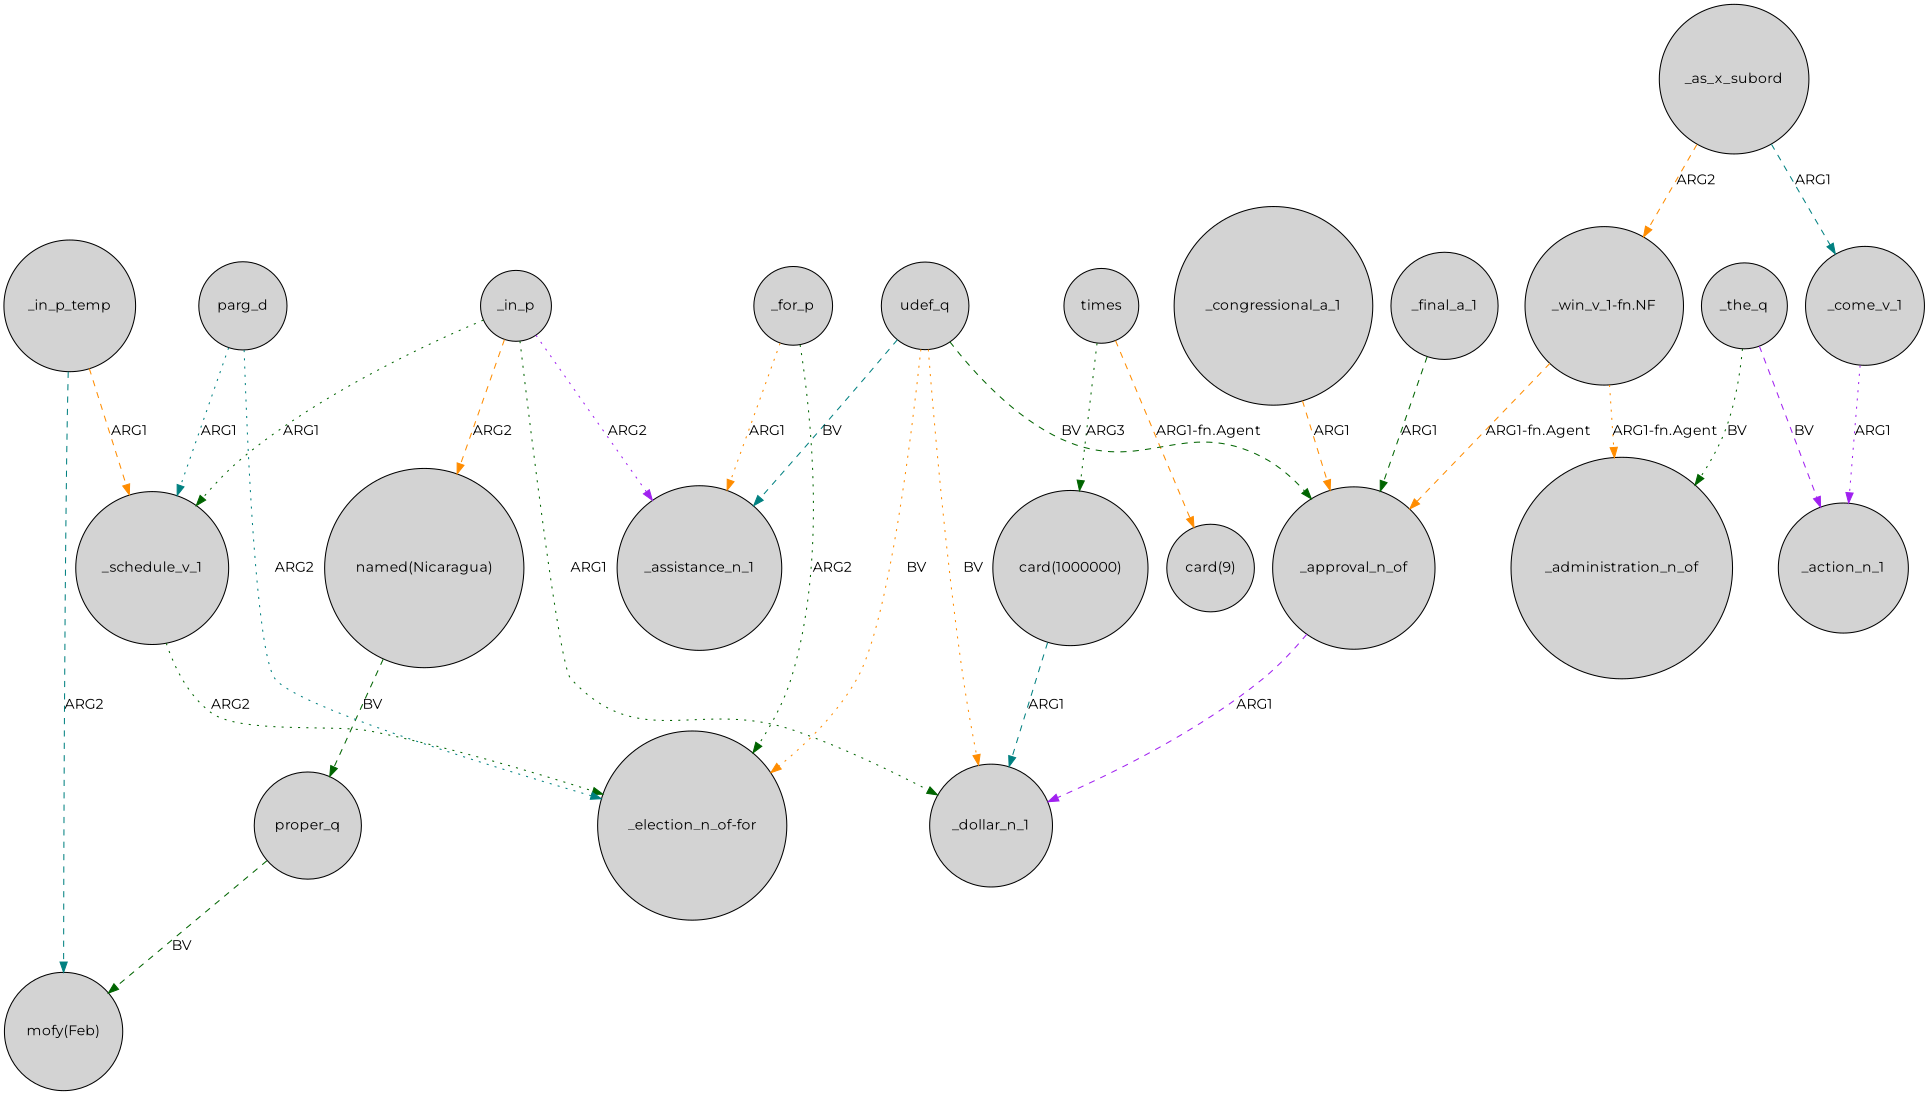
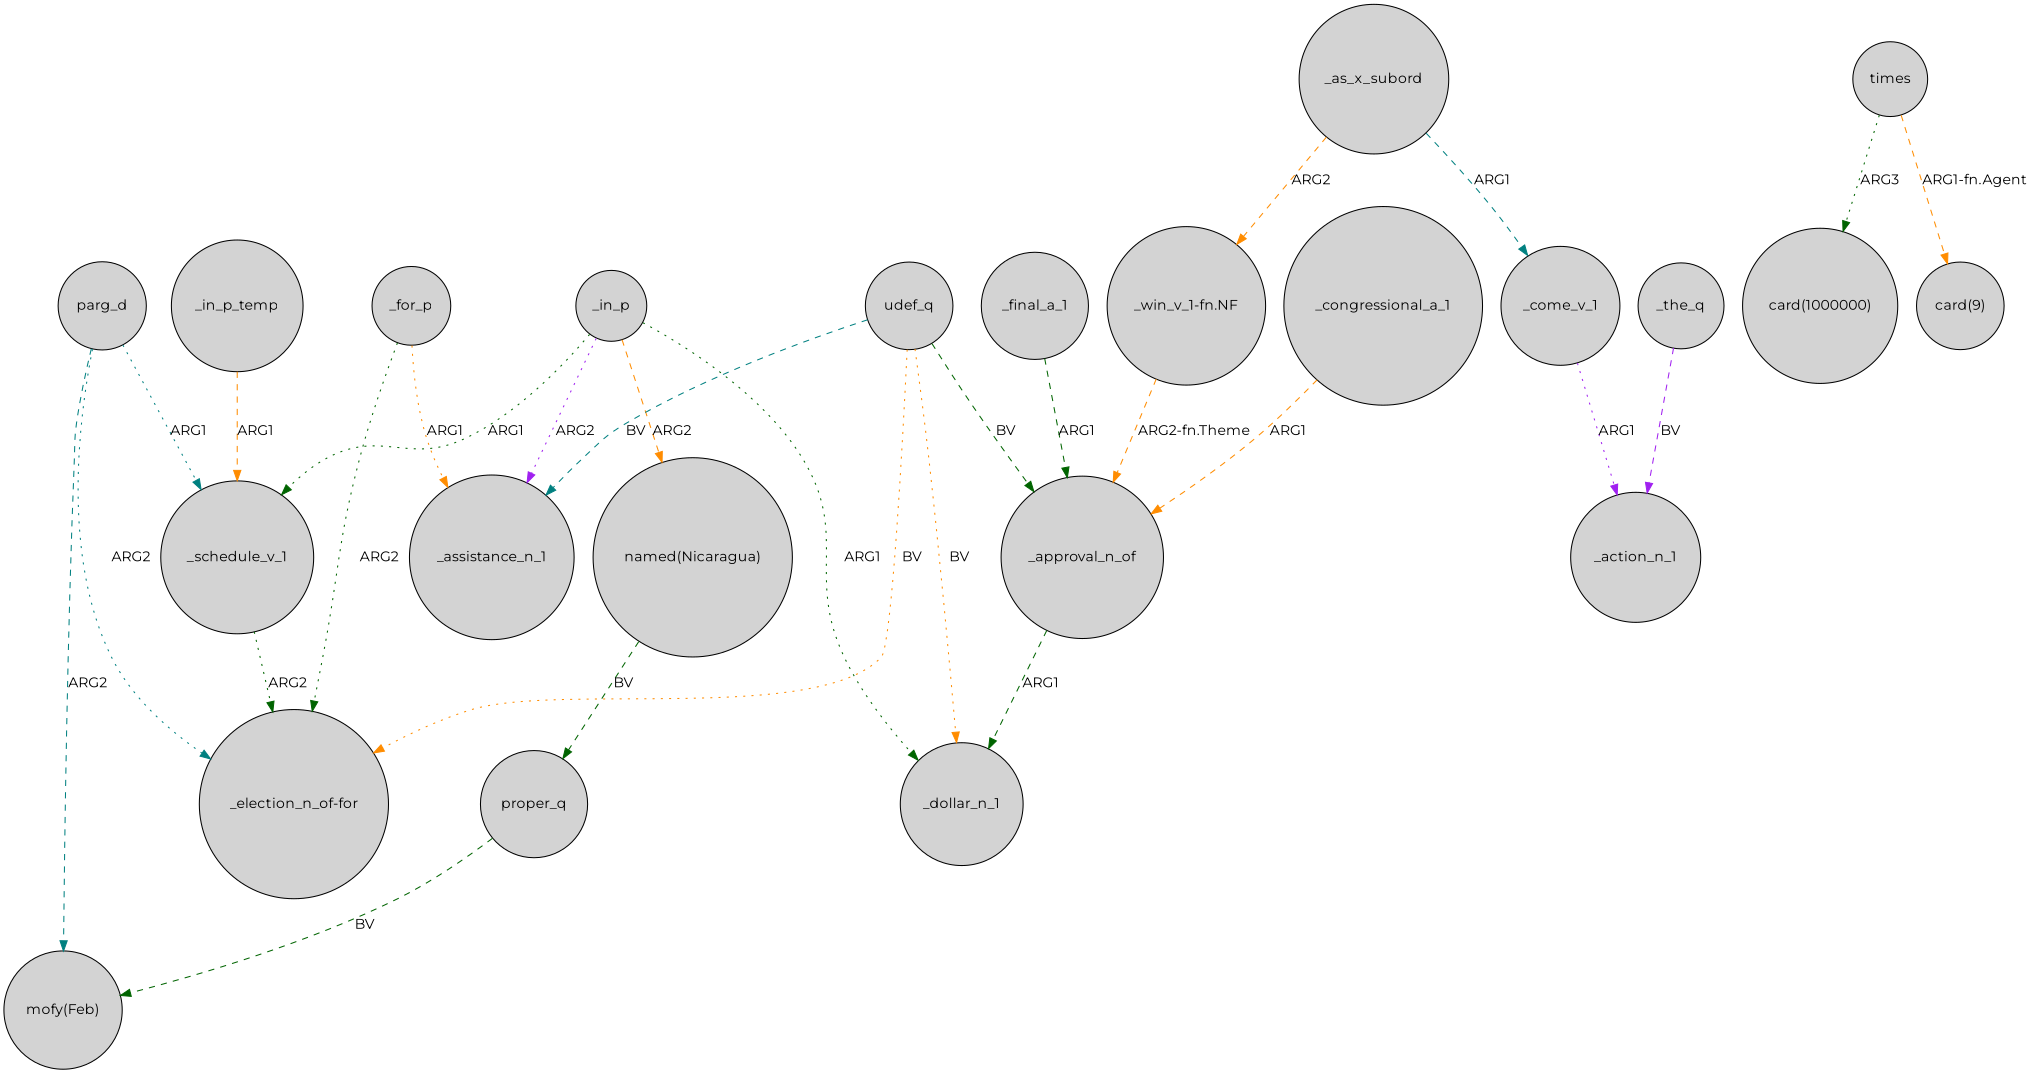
(1539, 431) -> (1194, 431)
(1622, 568) -> none
(65, 667) -> (69, 644)
(1030, 699) -> none
(1191, 729) -> (1020, 685)
